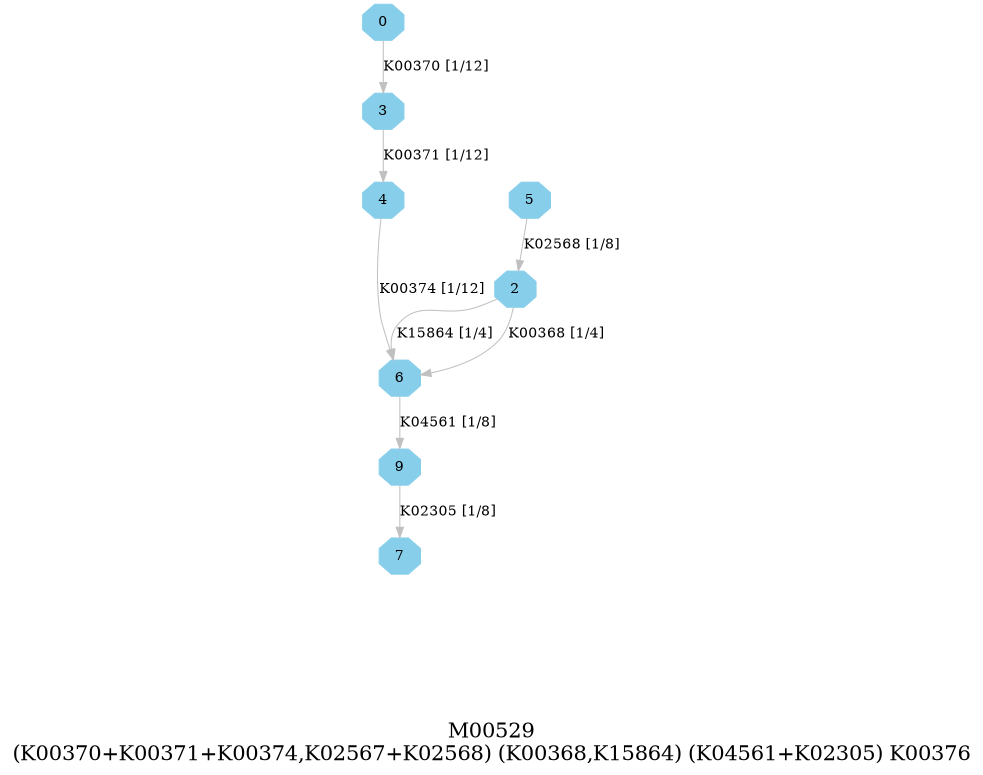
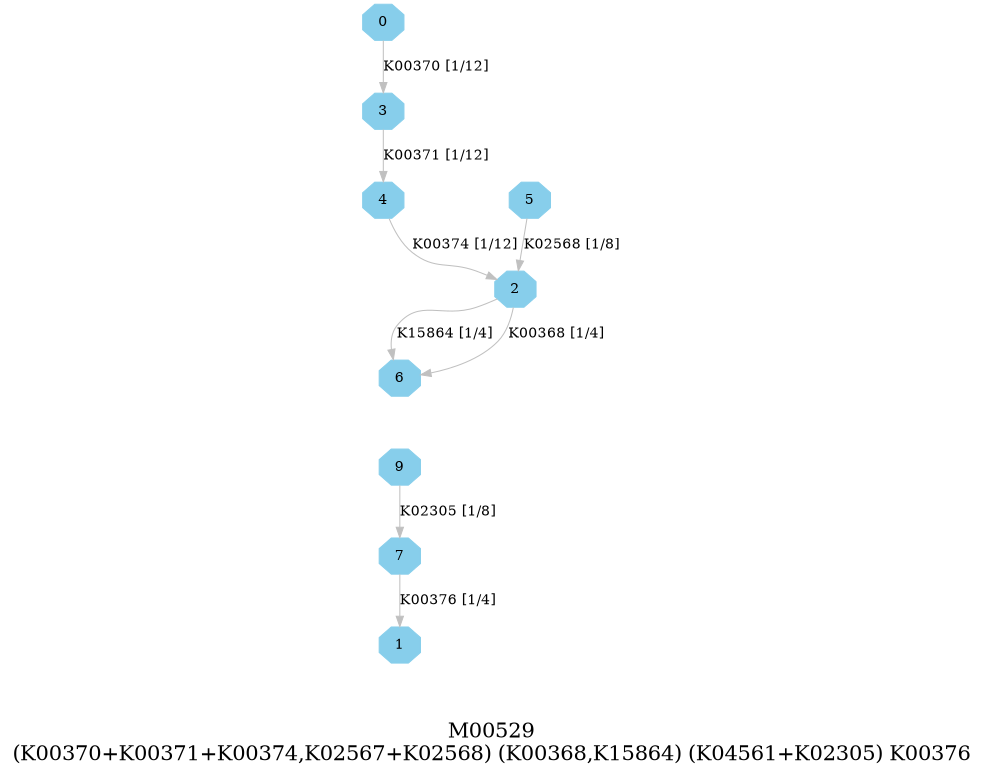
(378, 285) -> (429, 262)
(400, 417) -> none
none -> (400, 645)
